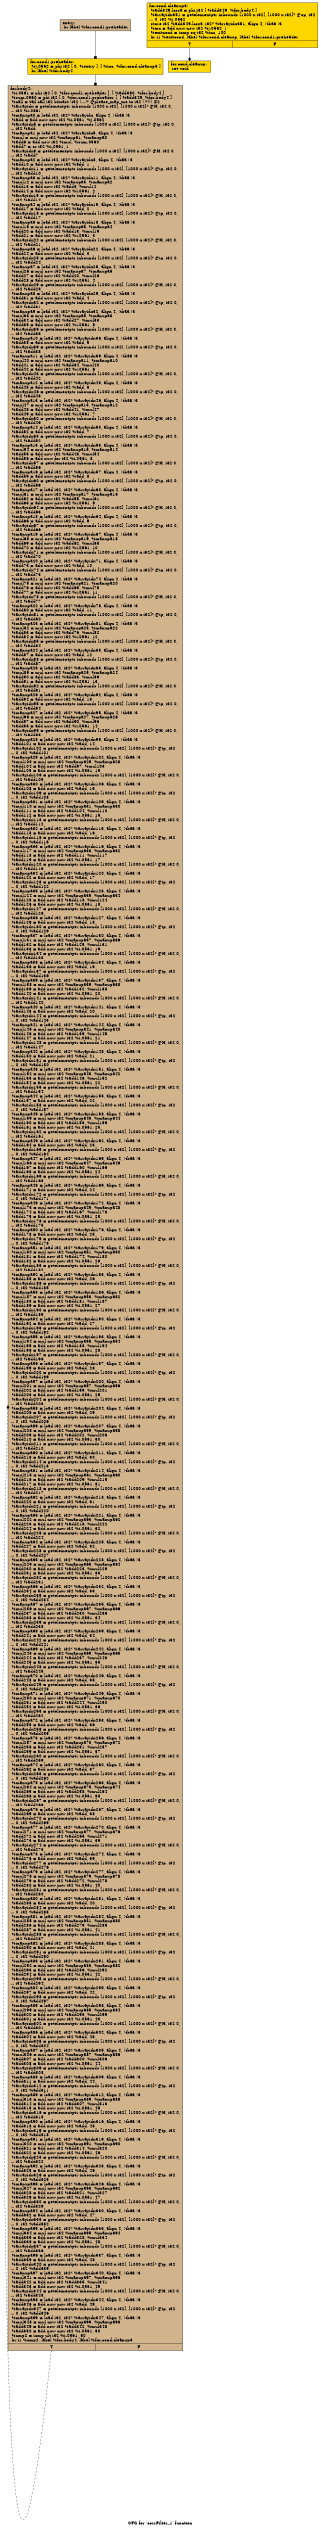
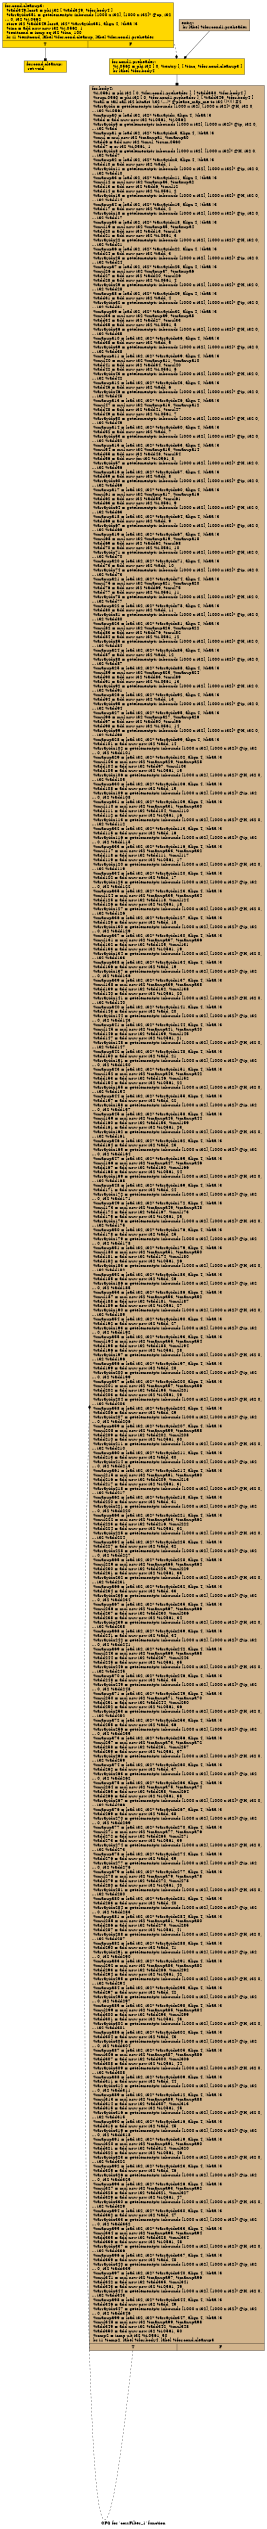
(95, 43) -> (198, 43)
none -> (176, 49)
(190, 53) -> (45, 53)
